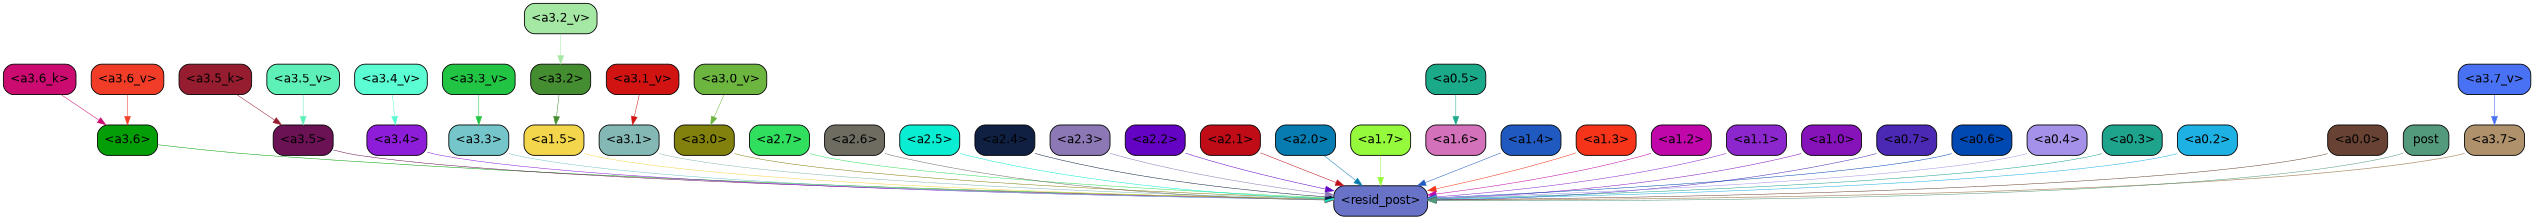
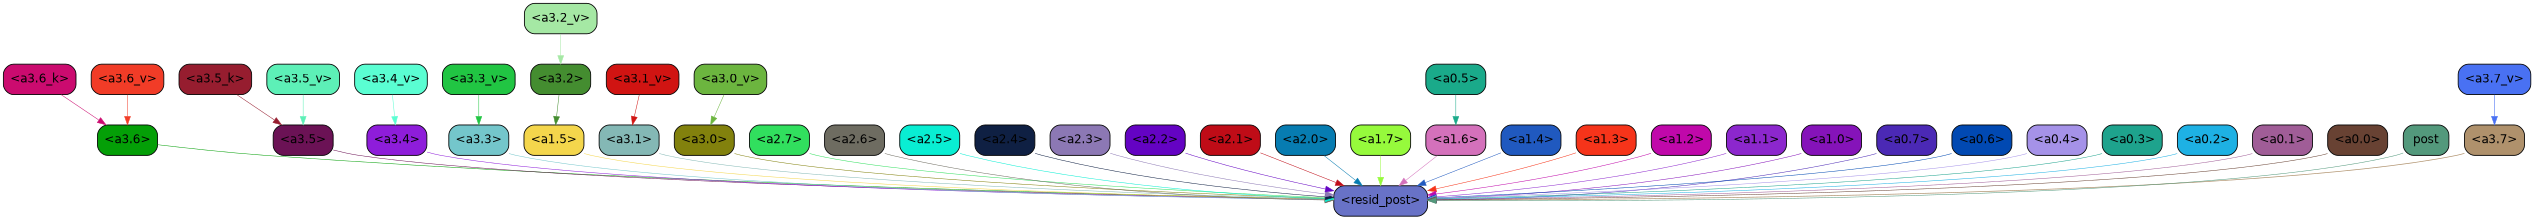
none -> (2283, 140)
none -> (1422, 168)
